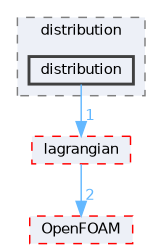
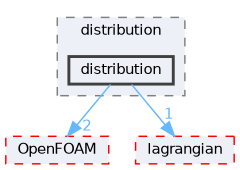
(81, 183) -> (94, 105)
